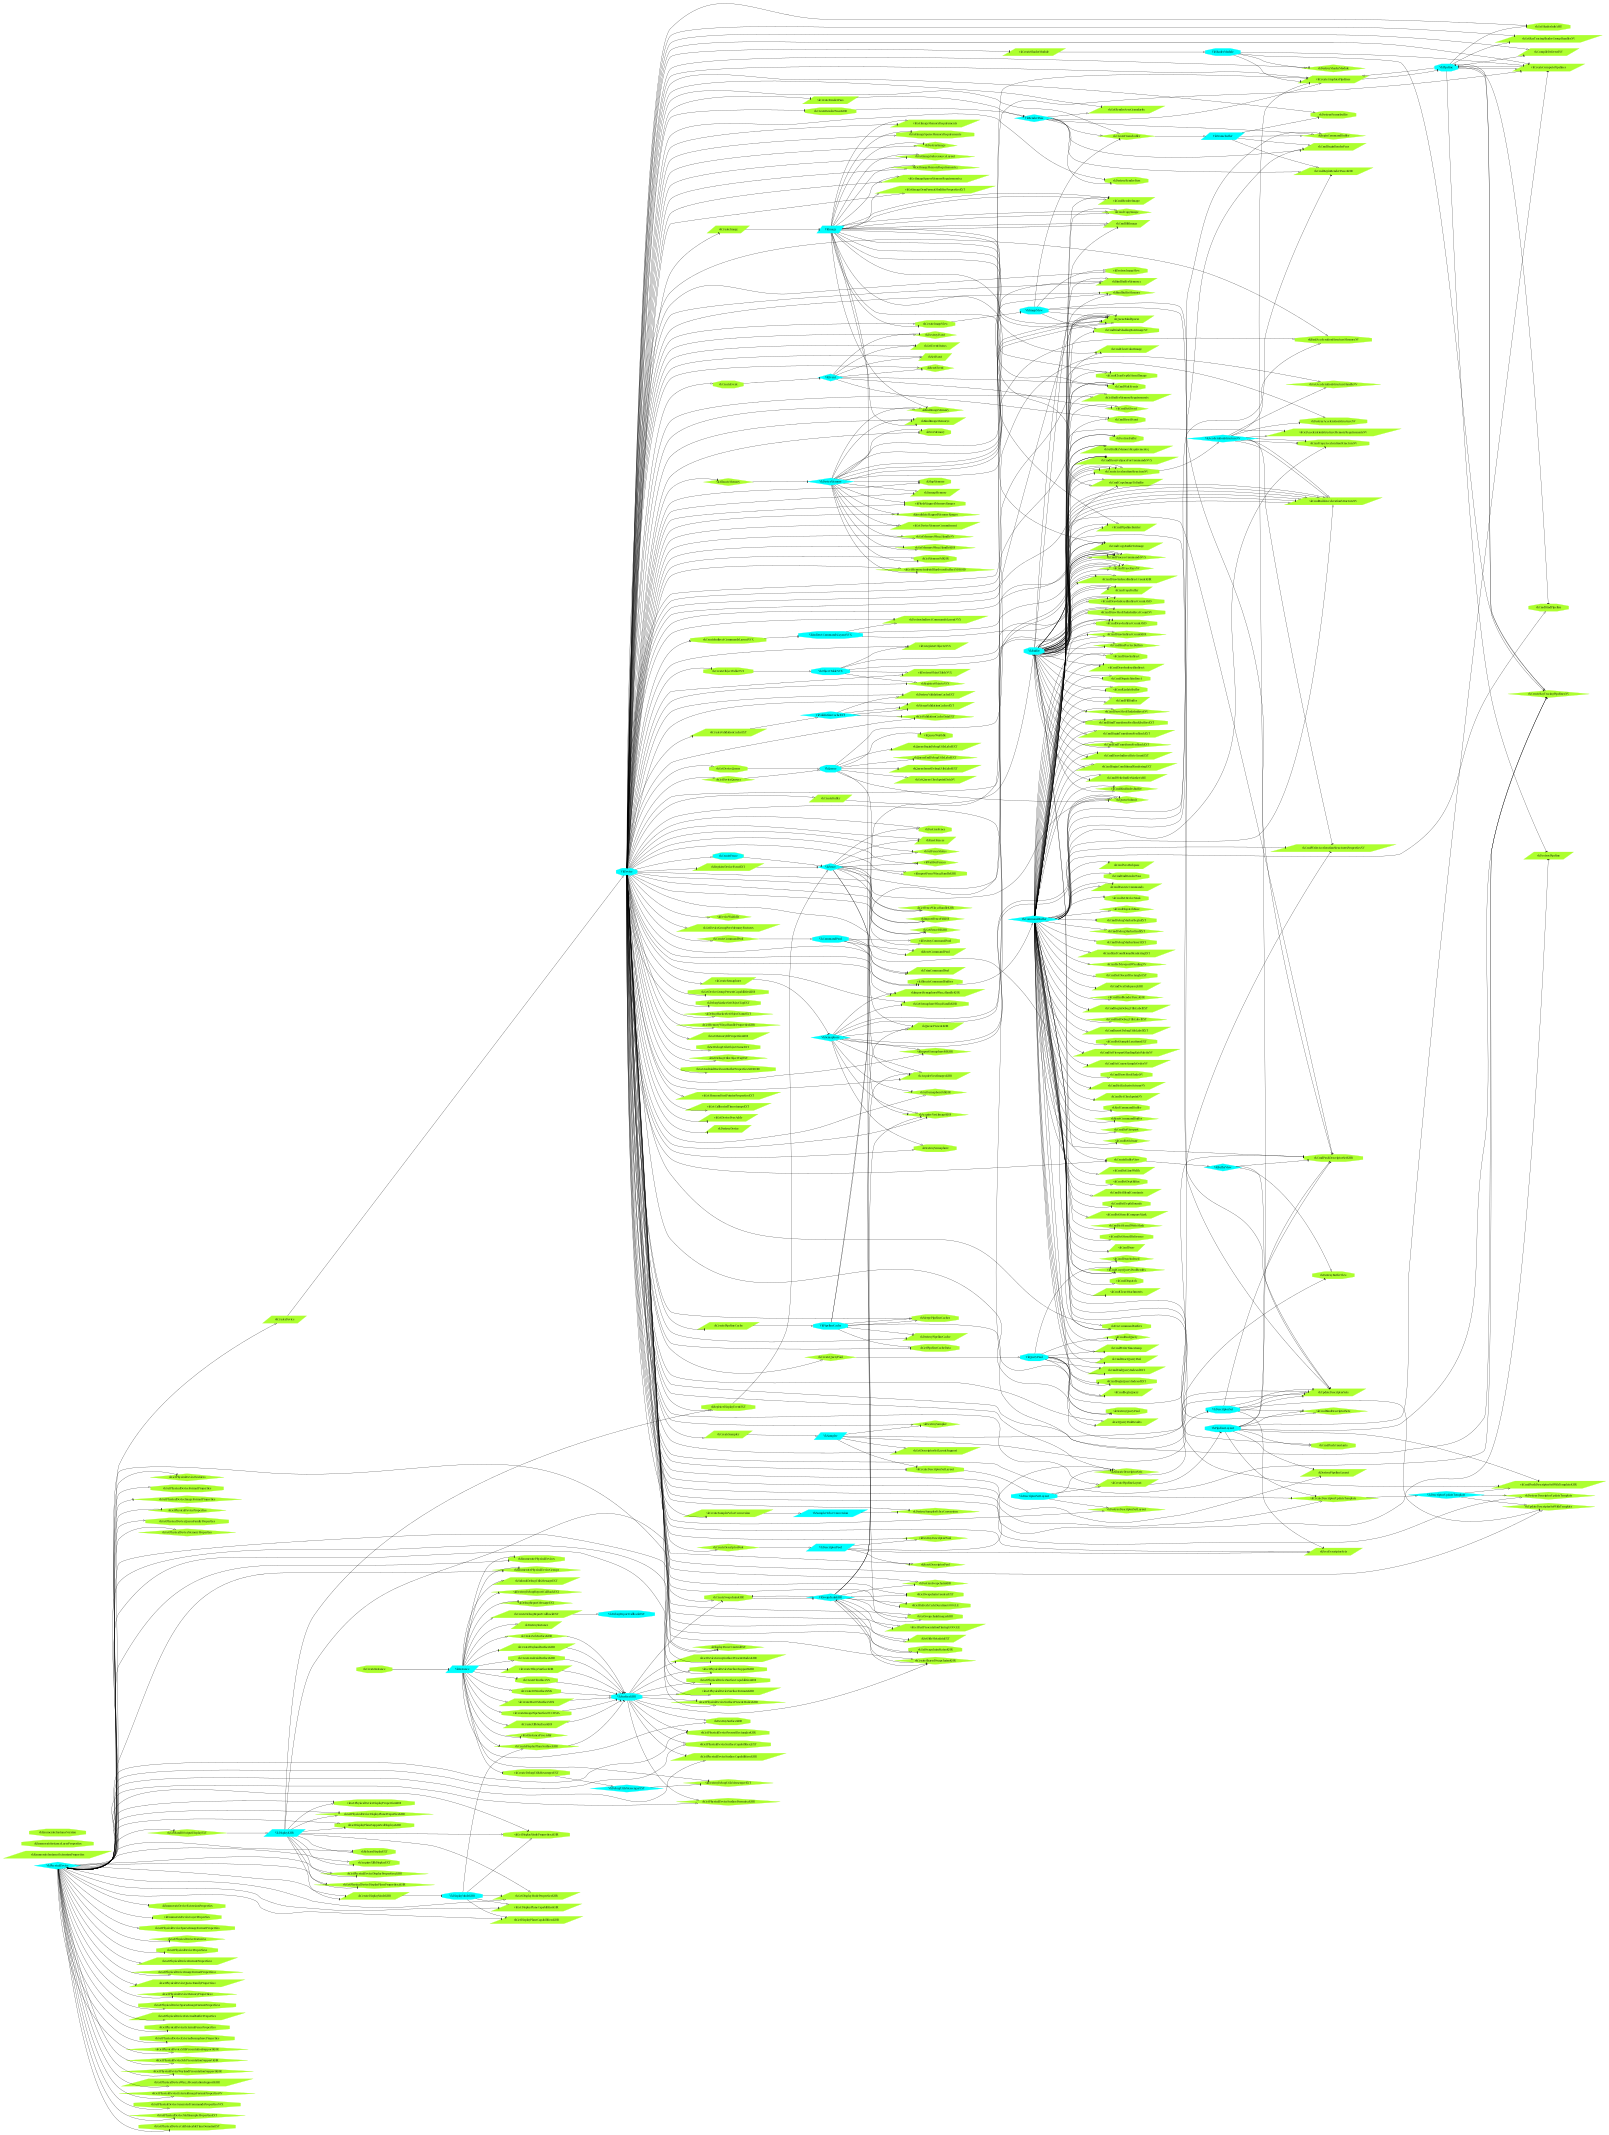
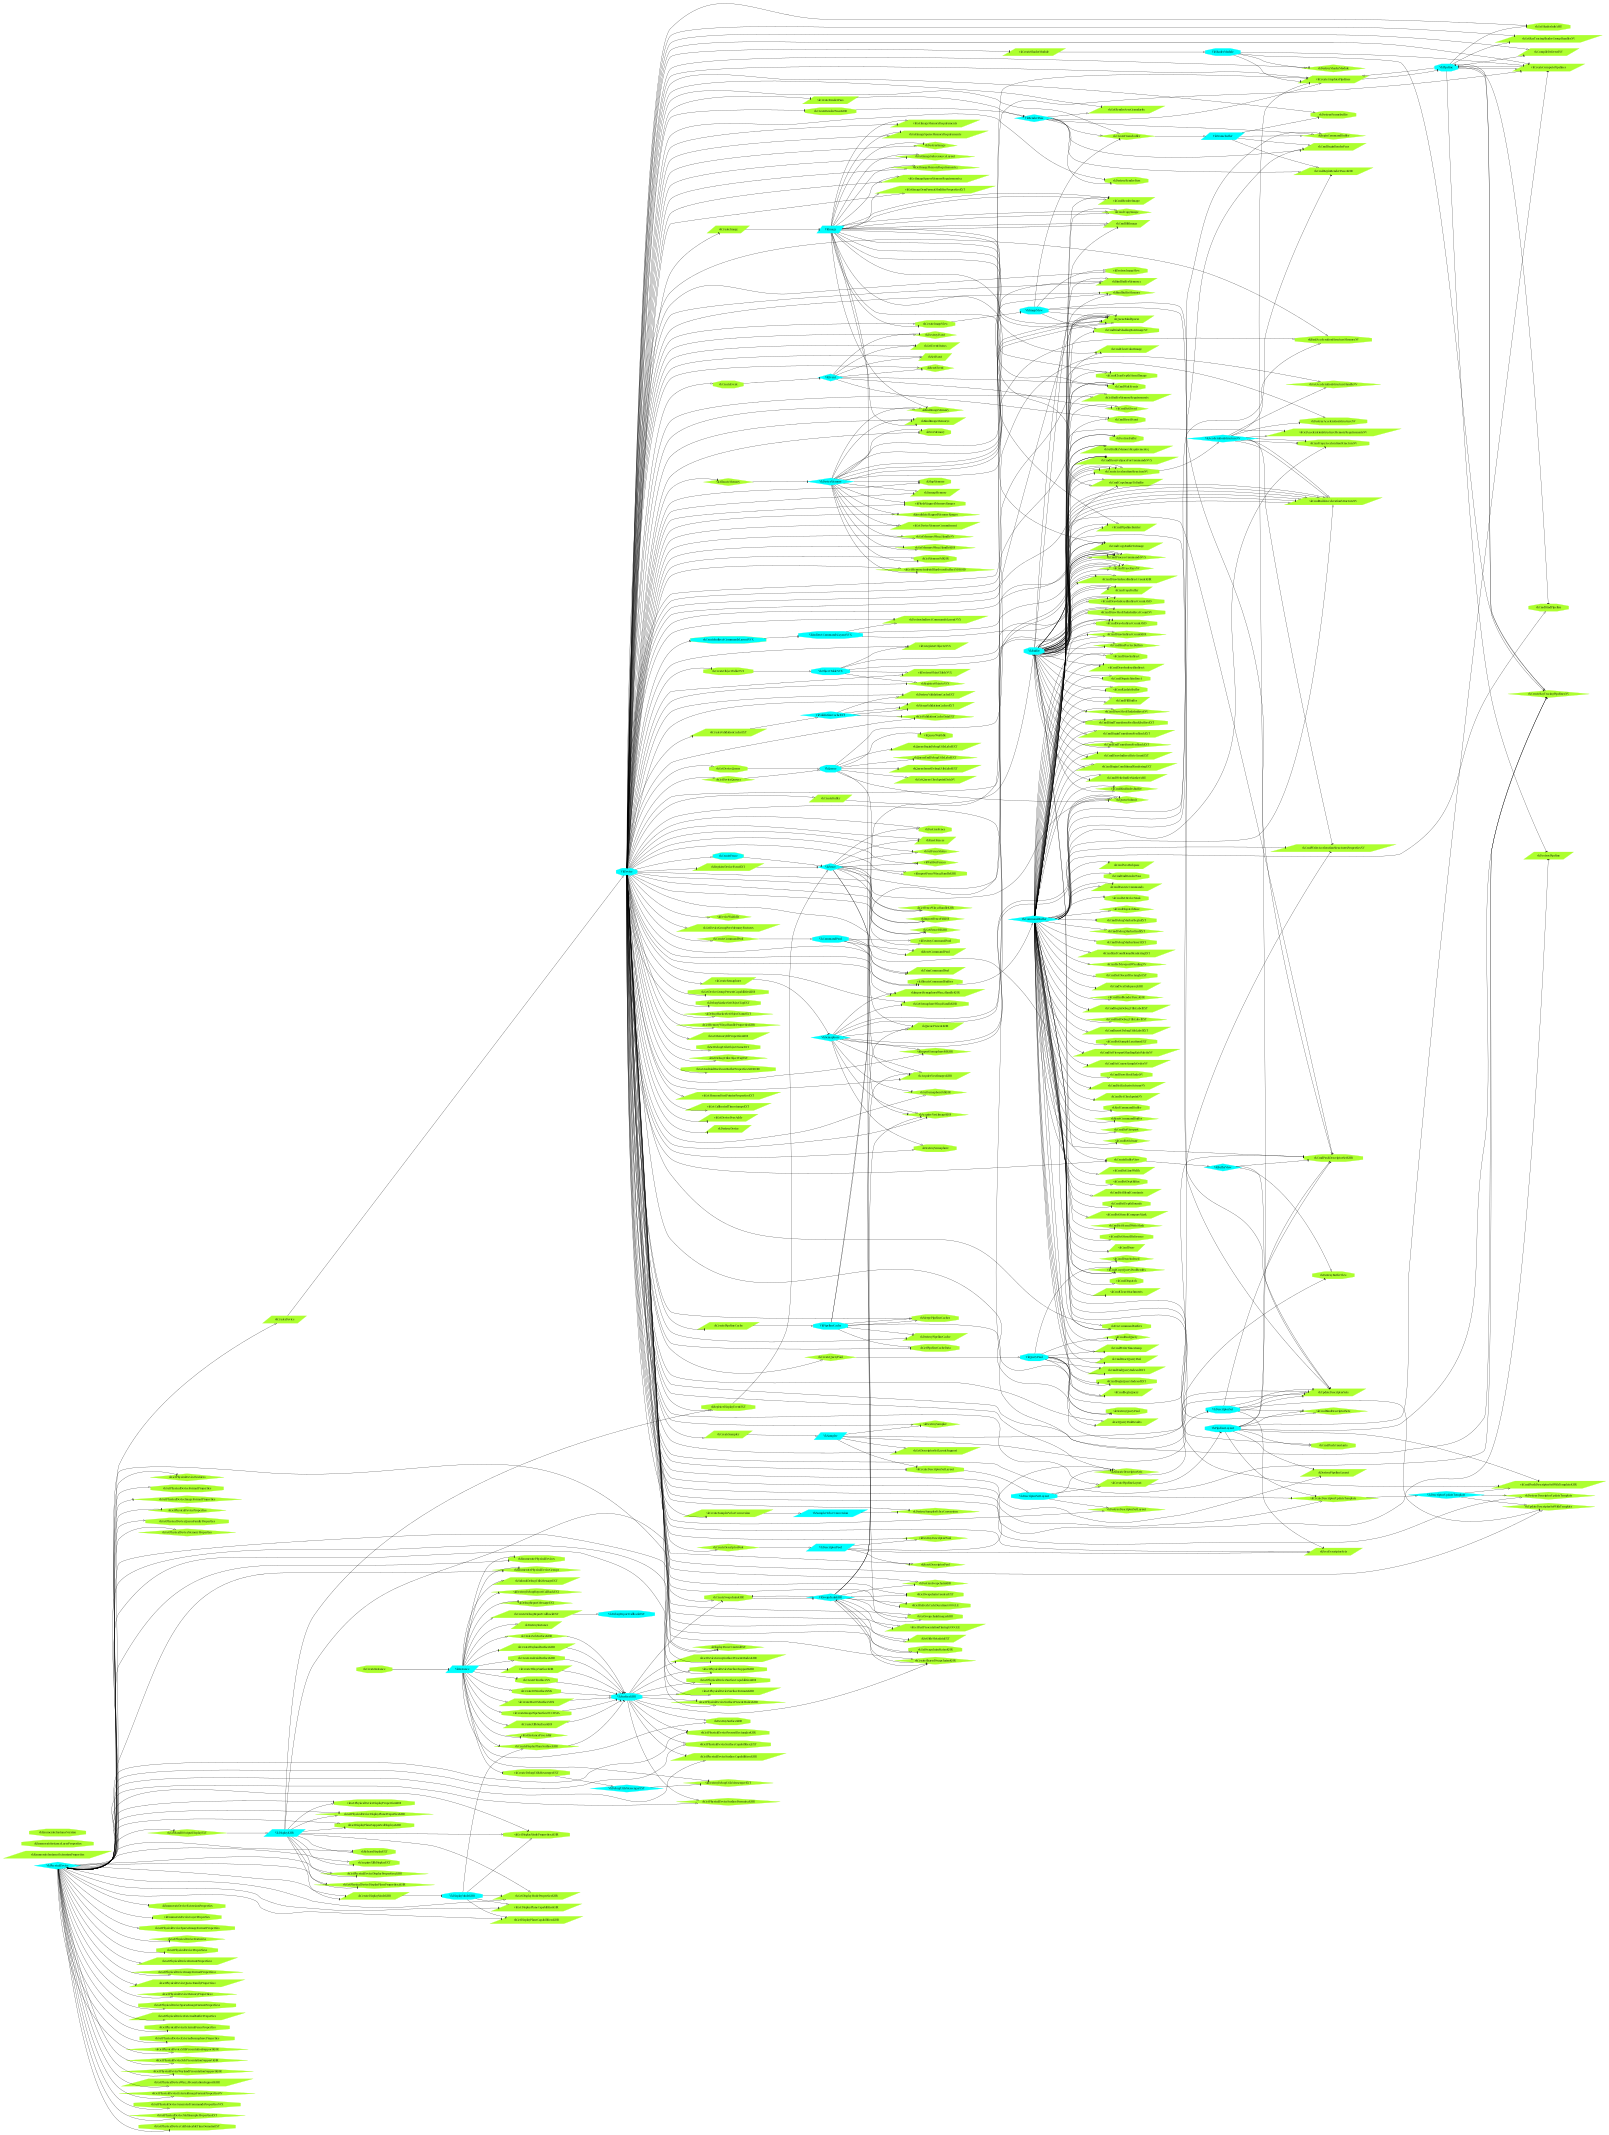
(935, 135) -> (935, 135)
(728, 640) -> (728, 640)
(91, 1959) -> (90, 1959)
